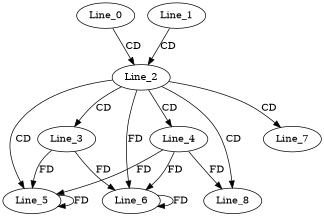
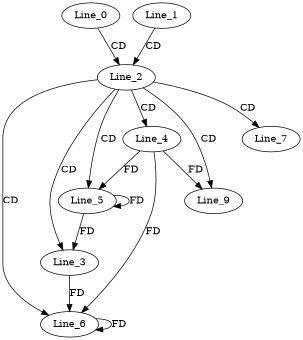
(136, 139) -> (11, 201)
(40, 164) -> (79, 228)
(233, 201) -> (214, 201)
